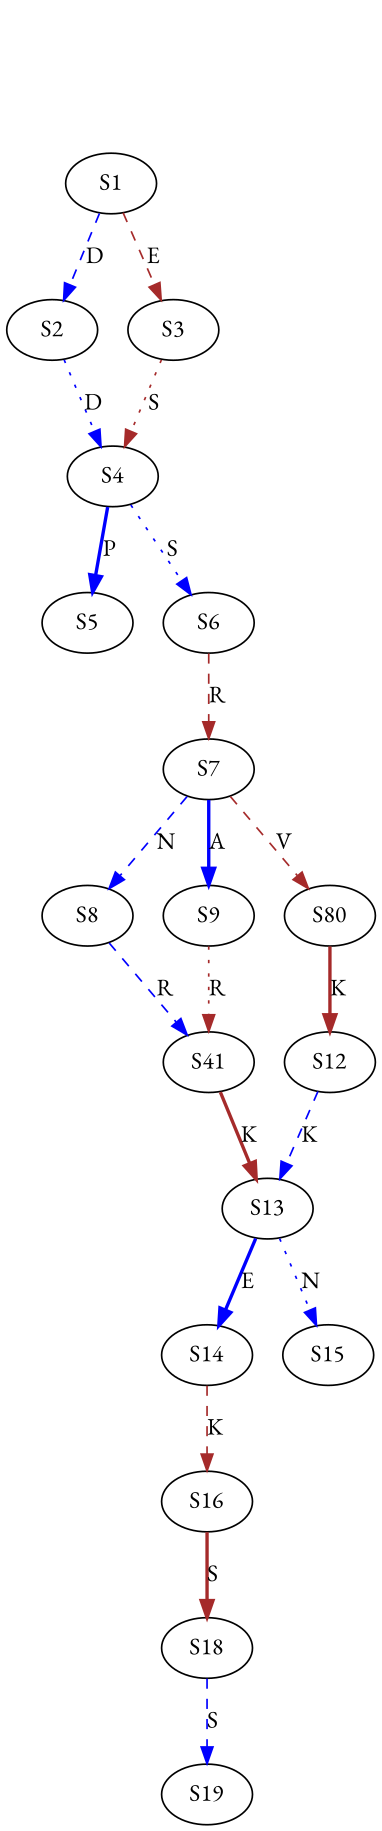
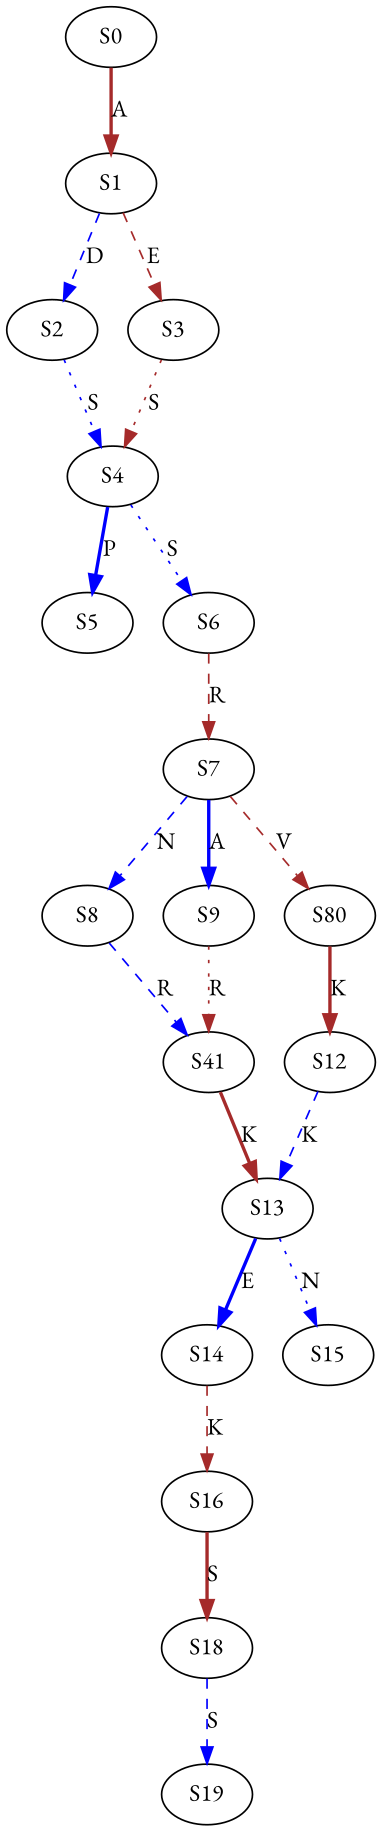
none -> (111, 37)
(93, 403) -> (93, 403)
